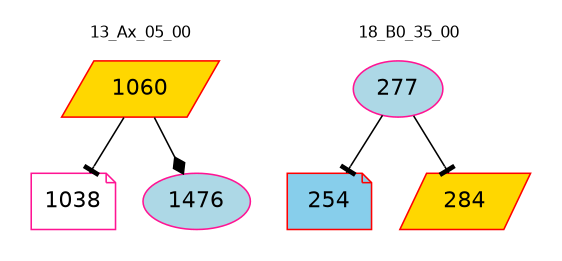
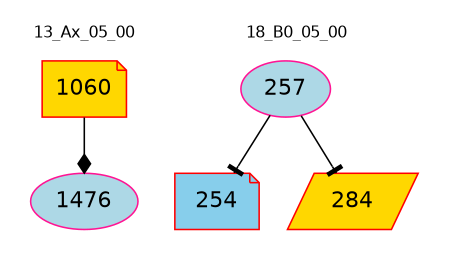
(409, 34) -> (297, 34)
(140, 89) -> (84, 89)
(398, 89) -> (286, 89)
(73, 201) -> none
